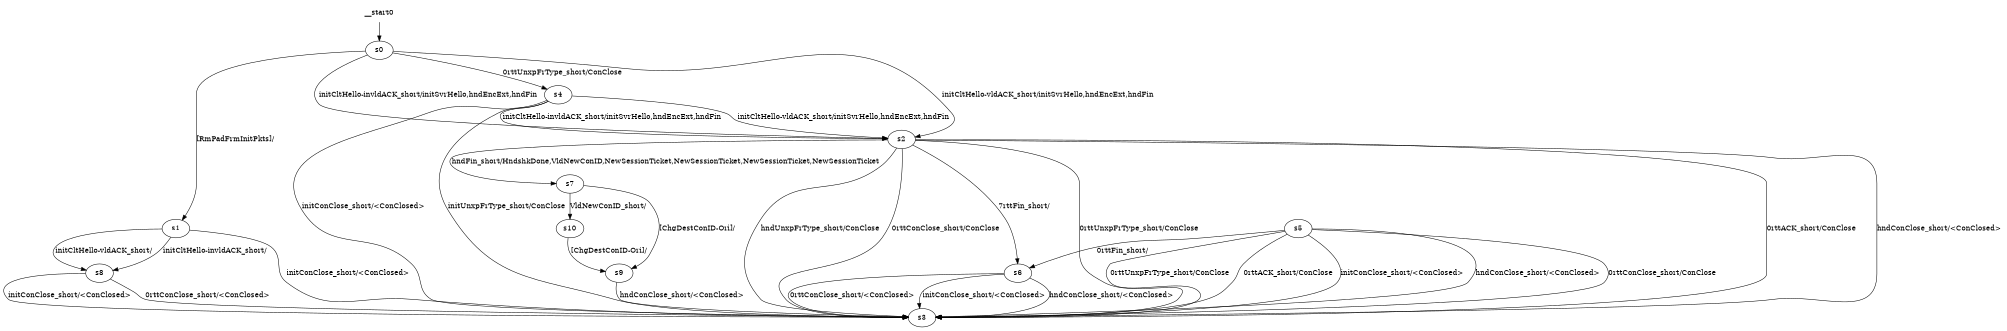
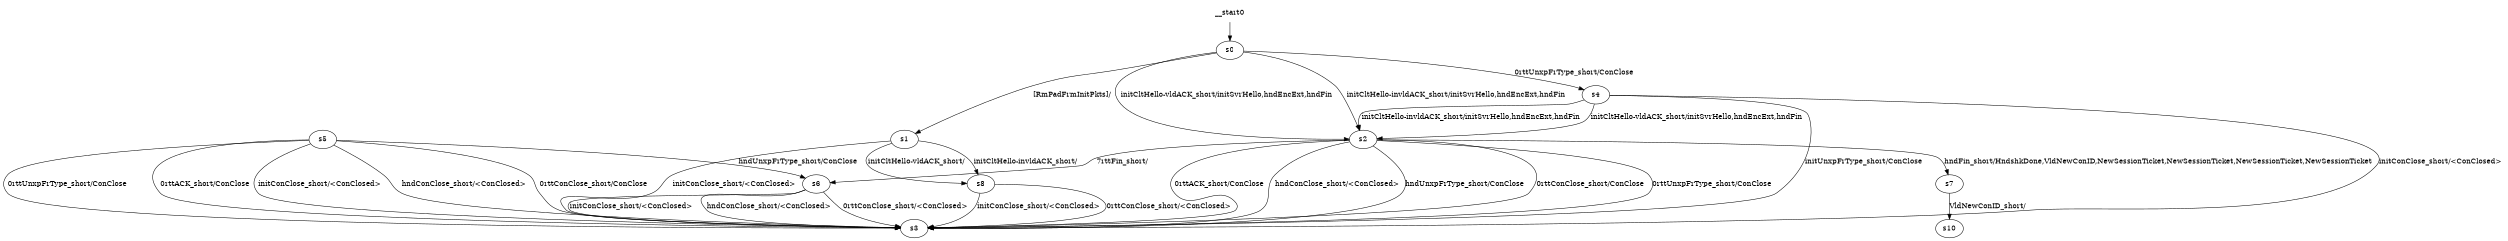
(1124, 251) -> (799, 162)
(619, 273) -> none
